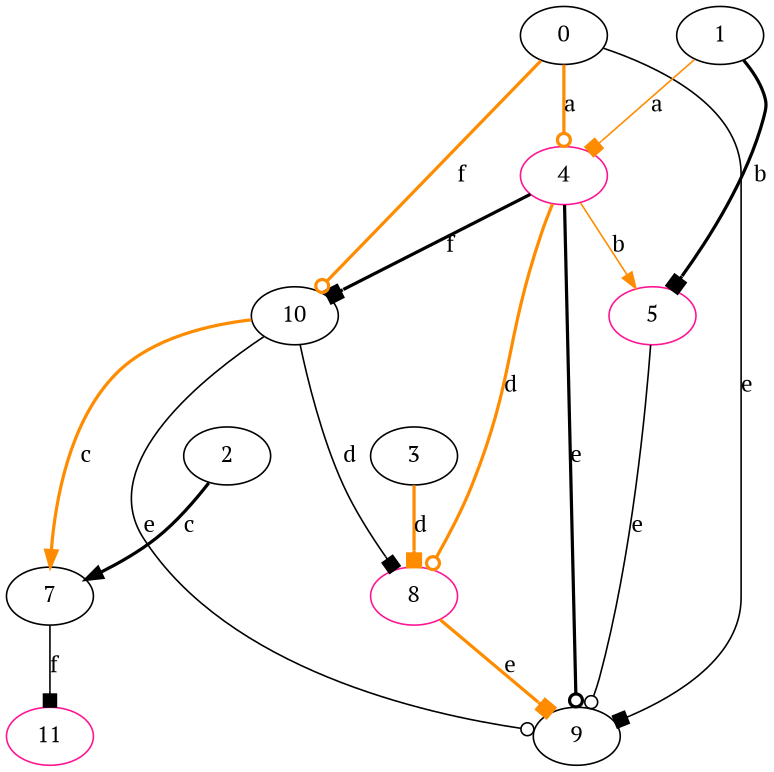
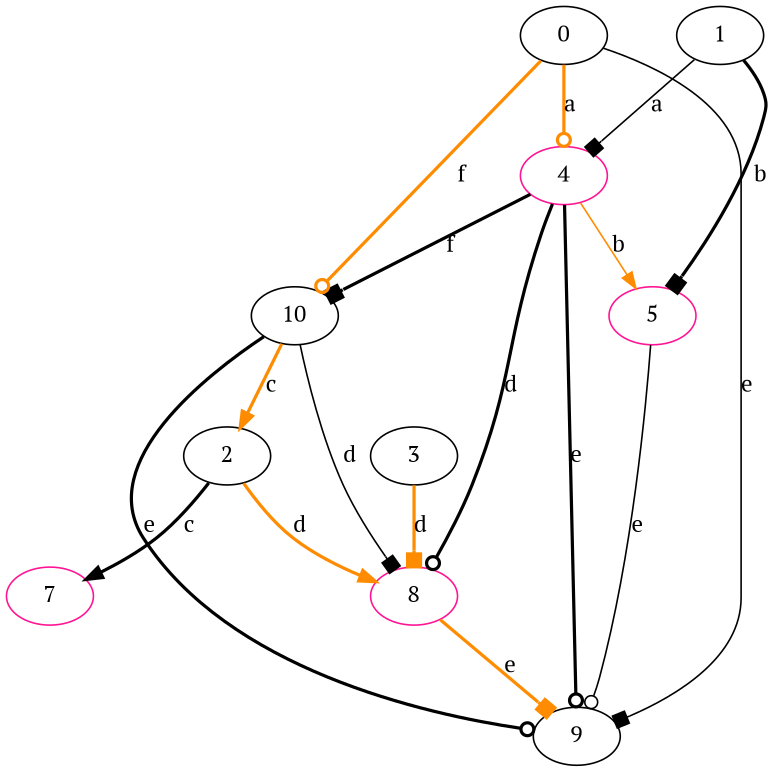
(648, 100) -> (648, 100)
(504, 384) -> (504, 384)
(102, 390) -> (265, 379)
none -> (294, 539)
(50, 596) -> (50, 596)
(203, 603) -> (203, 603)
(50, 736) -> none
